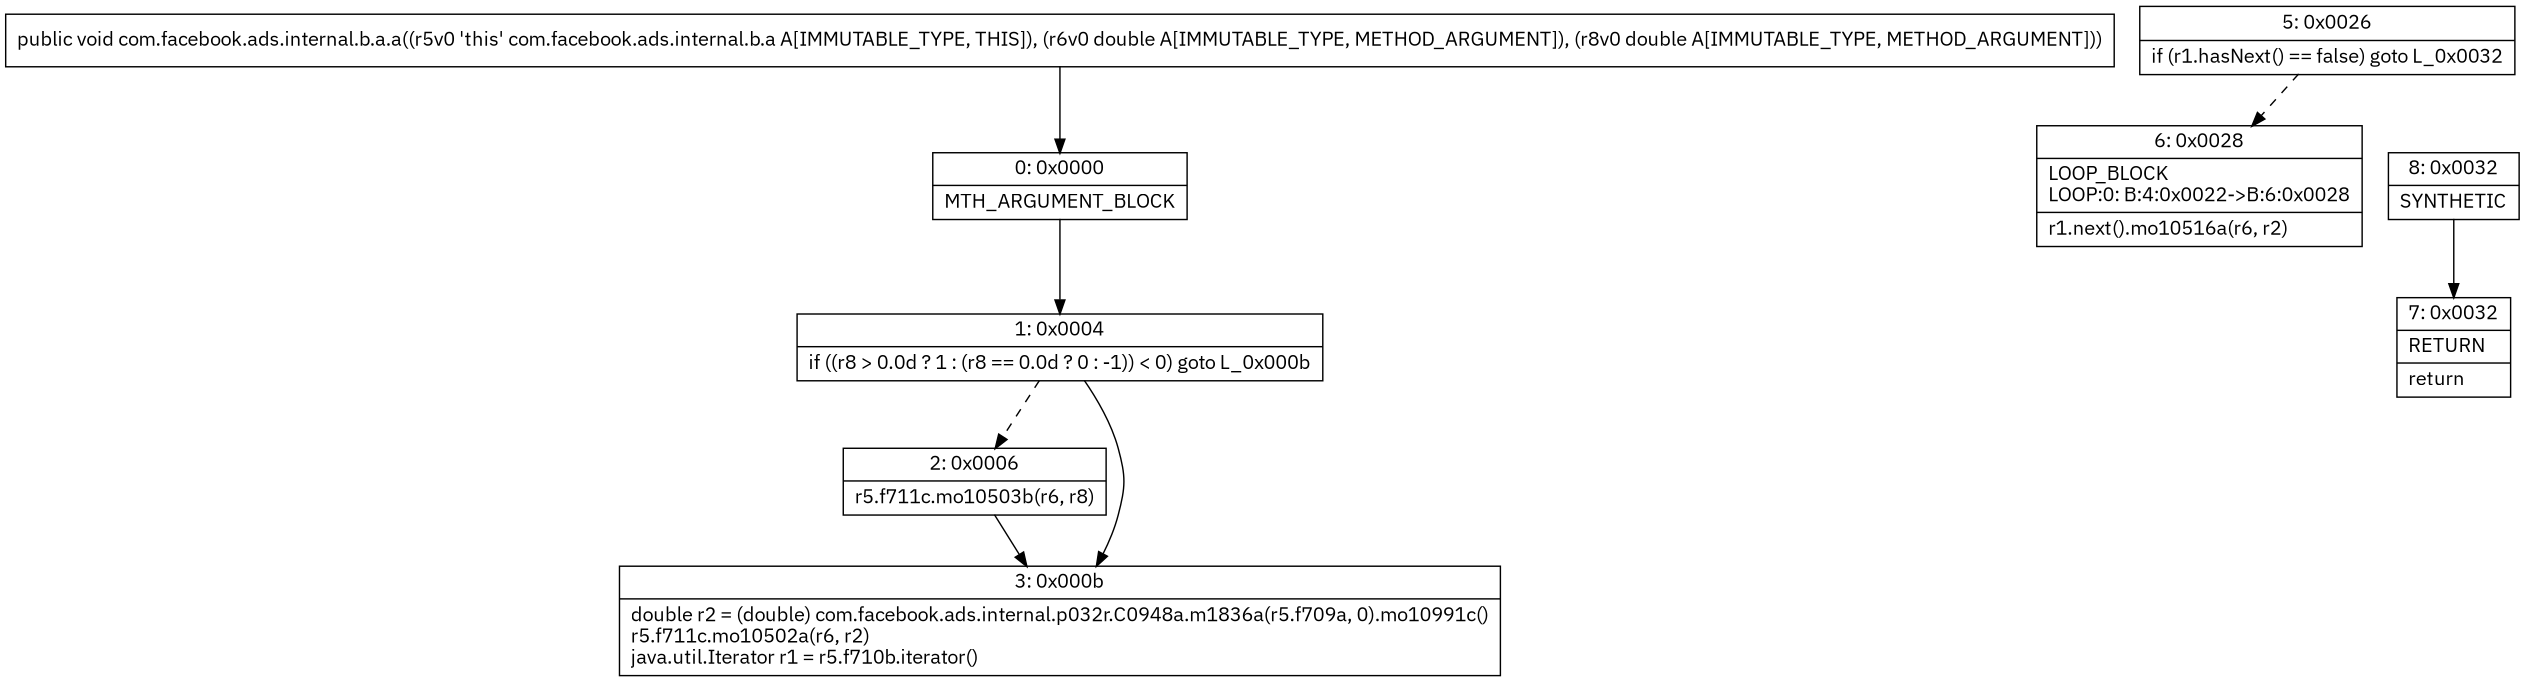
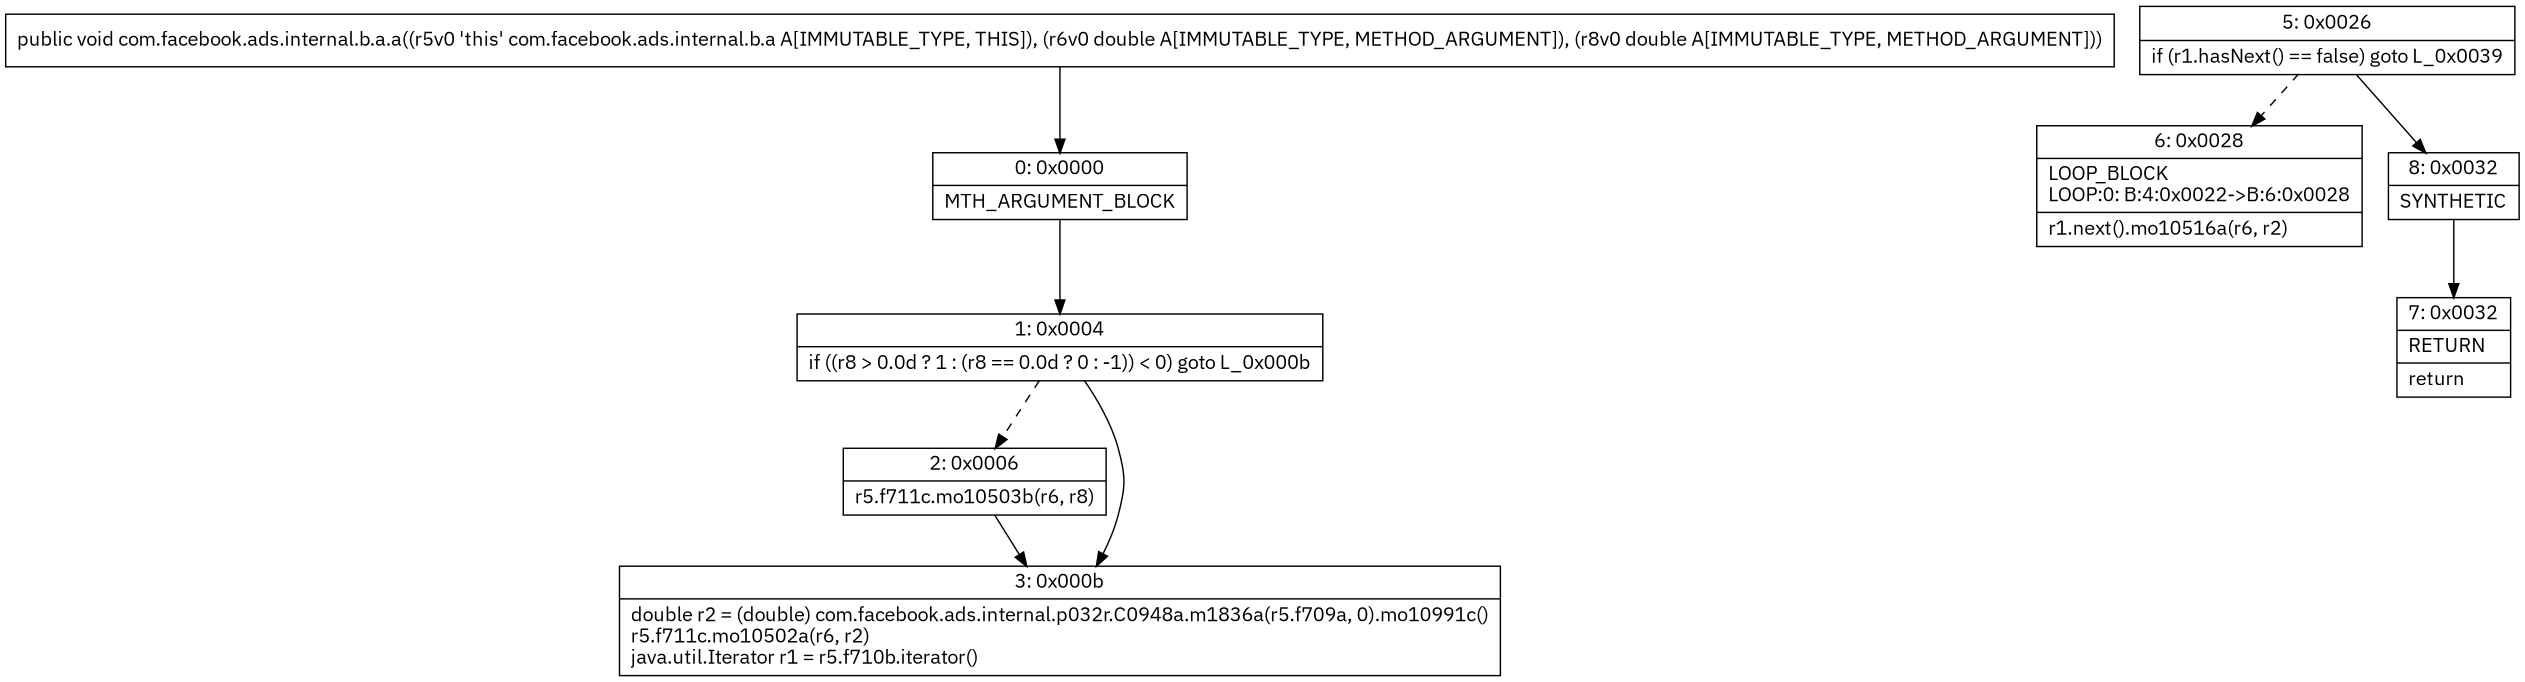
(2327, 57) -> (2327, 57)
none -> (2386, 108)
